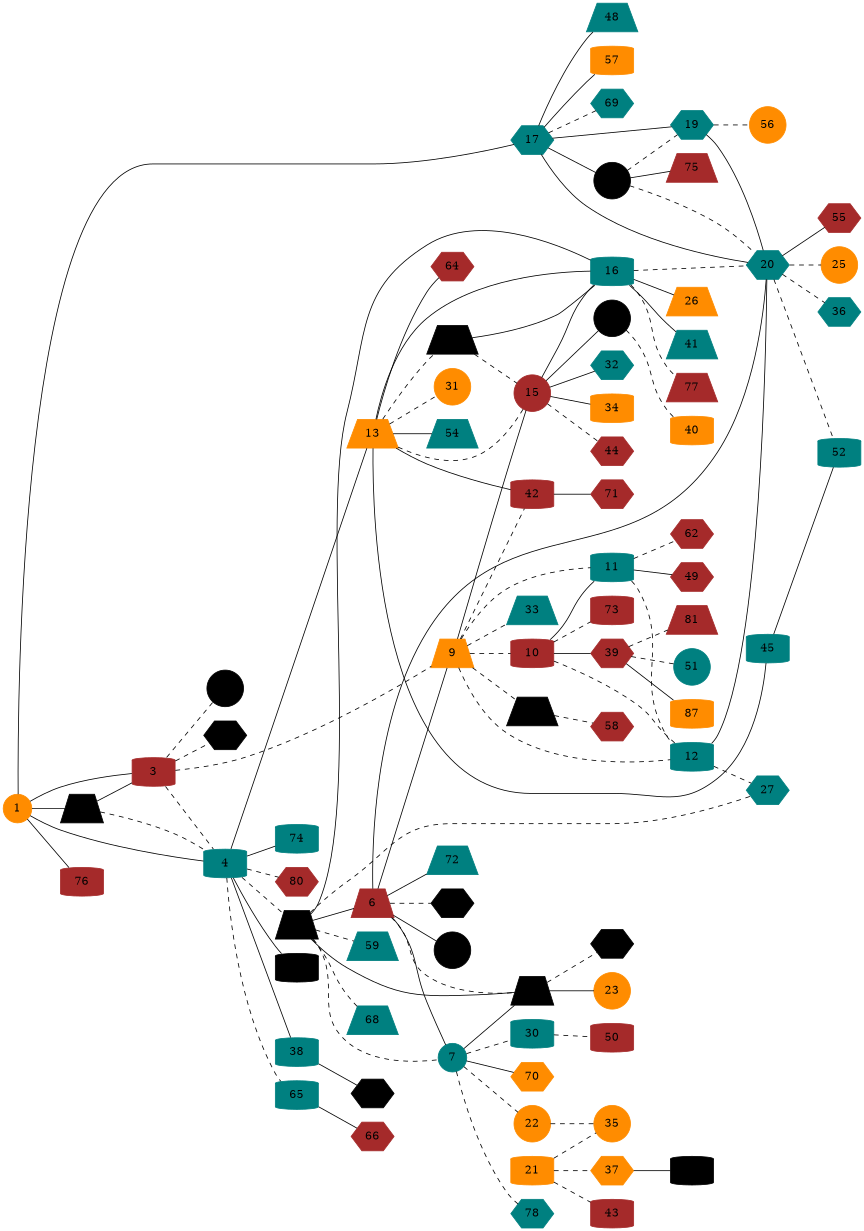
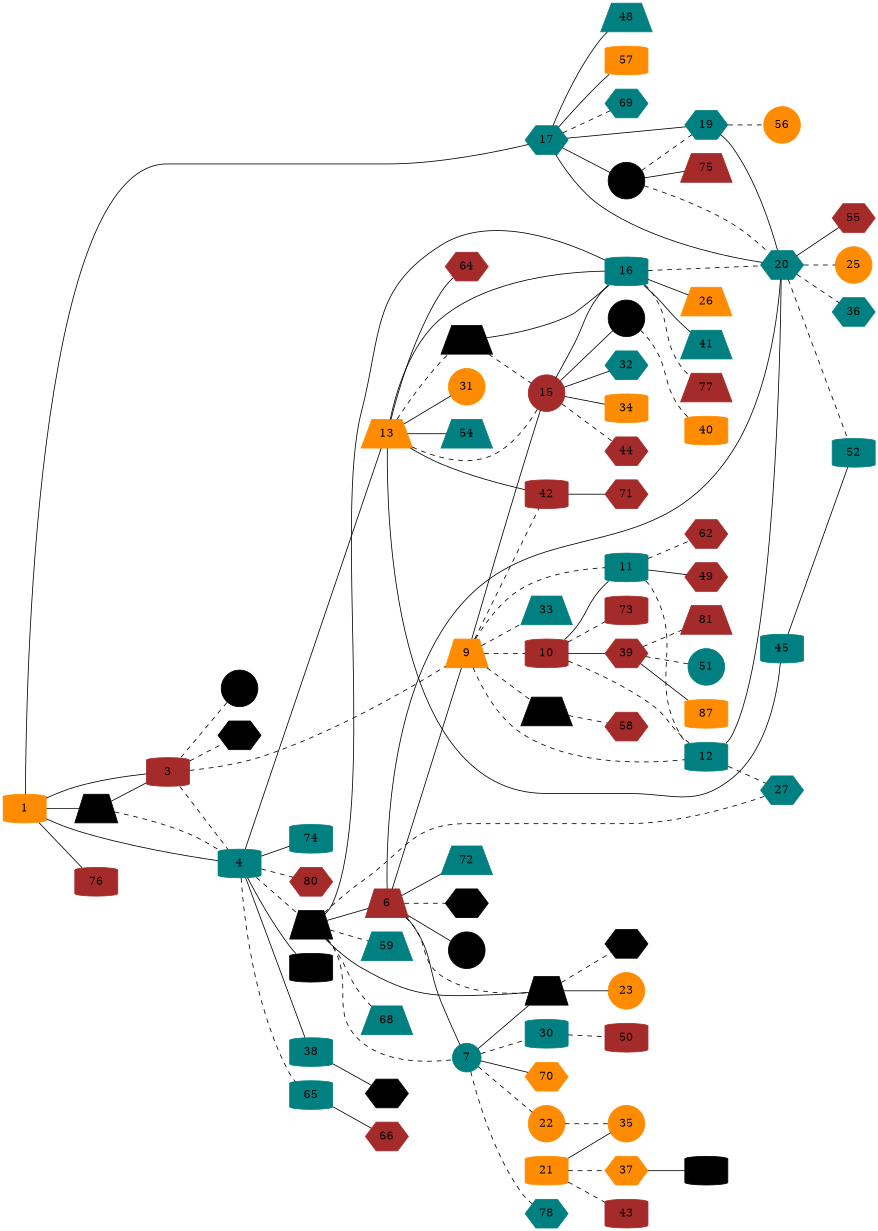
(413, 410) -> (427, 410)
(18, 809) -> (25, 809)
(575, 1146) -> (589, 1146)
